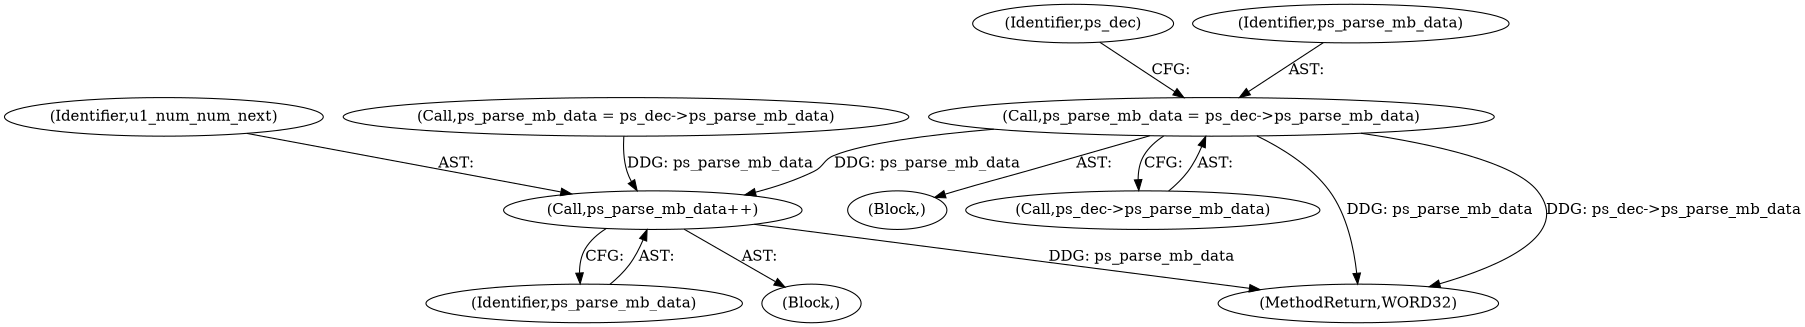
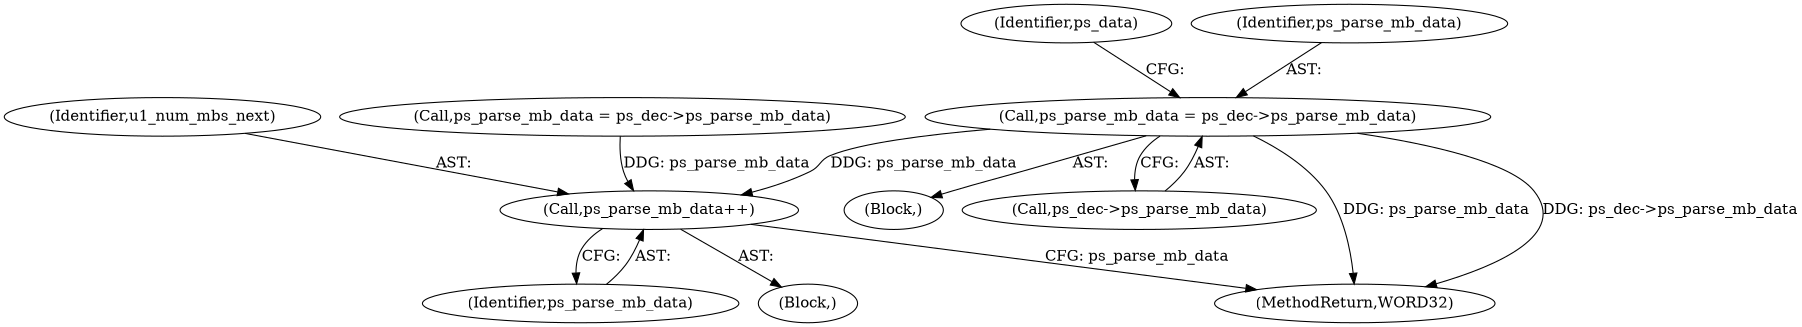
(1073, 24) -> (1066, 24)
(164, 117) -> (162, 117)
(1142, 257) -> (1137, 257)
